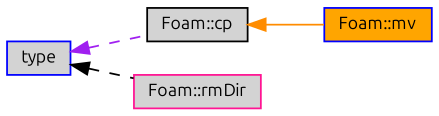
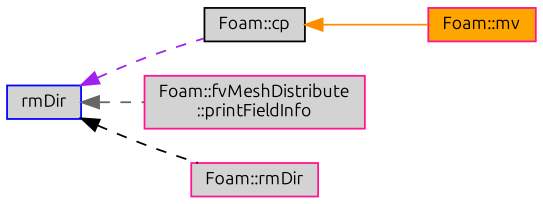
(378, 25) -> (482, 25)
(39, 58) -> (44, 102)
none -> (255, 102)
